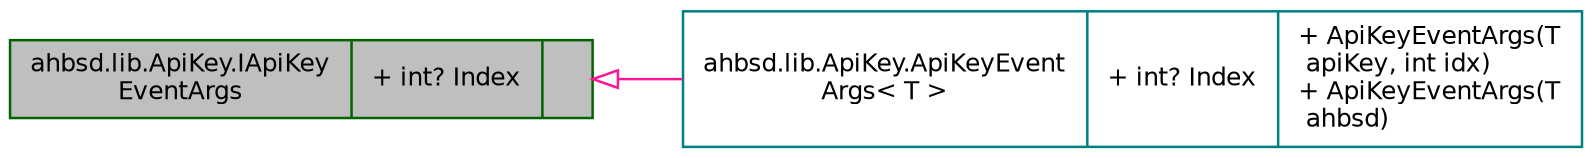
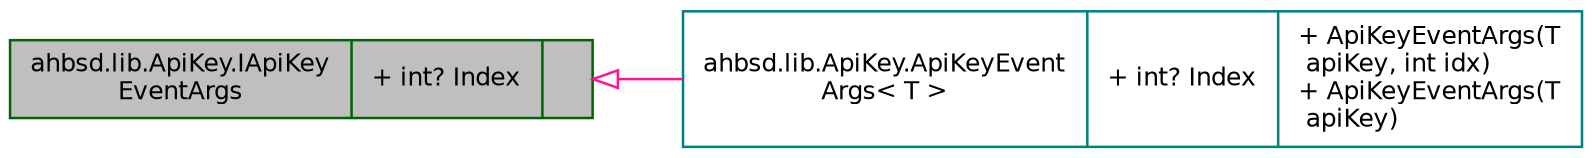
(1345, 119) -> (1348, 119)
